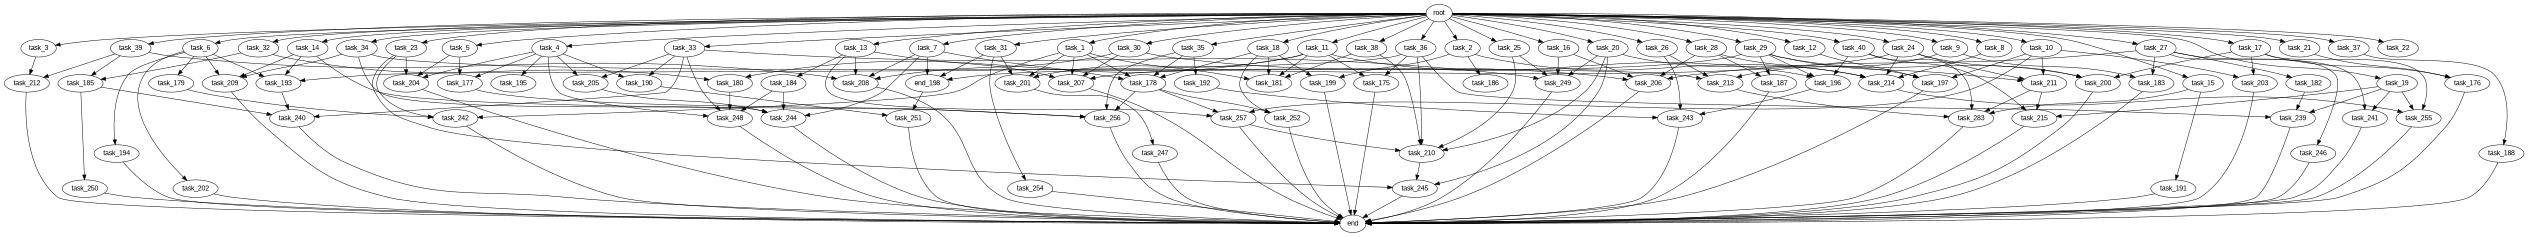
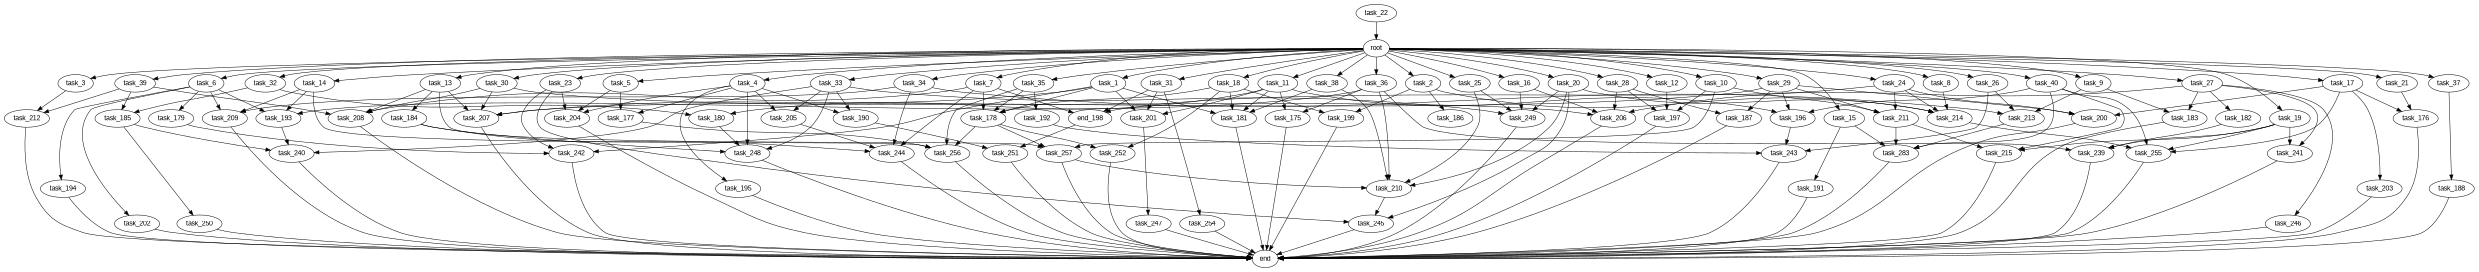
(1916, 21) -> (1376, 28)
(2148, 60) -> none
none -> (2114, 100)
none -> (1249, 186)
none -> (997, 246)
